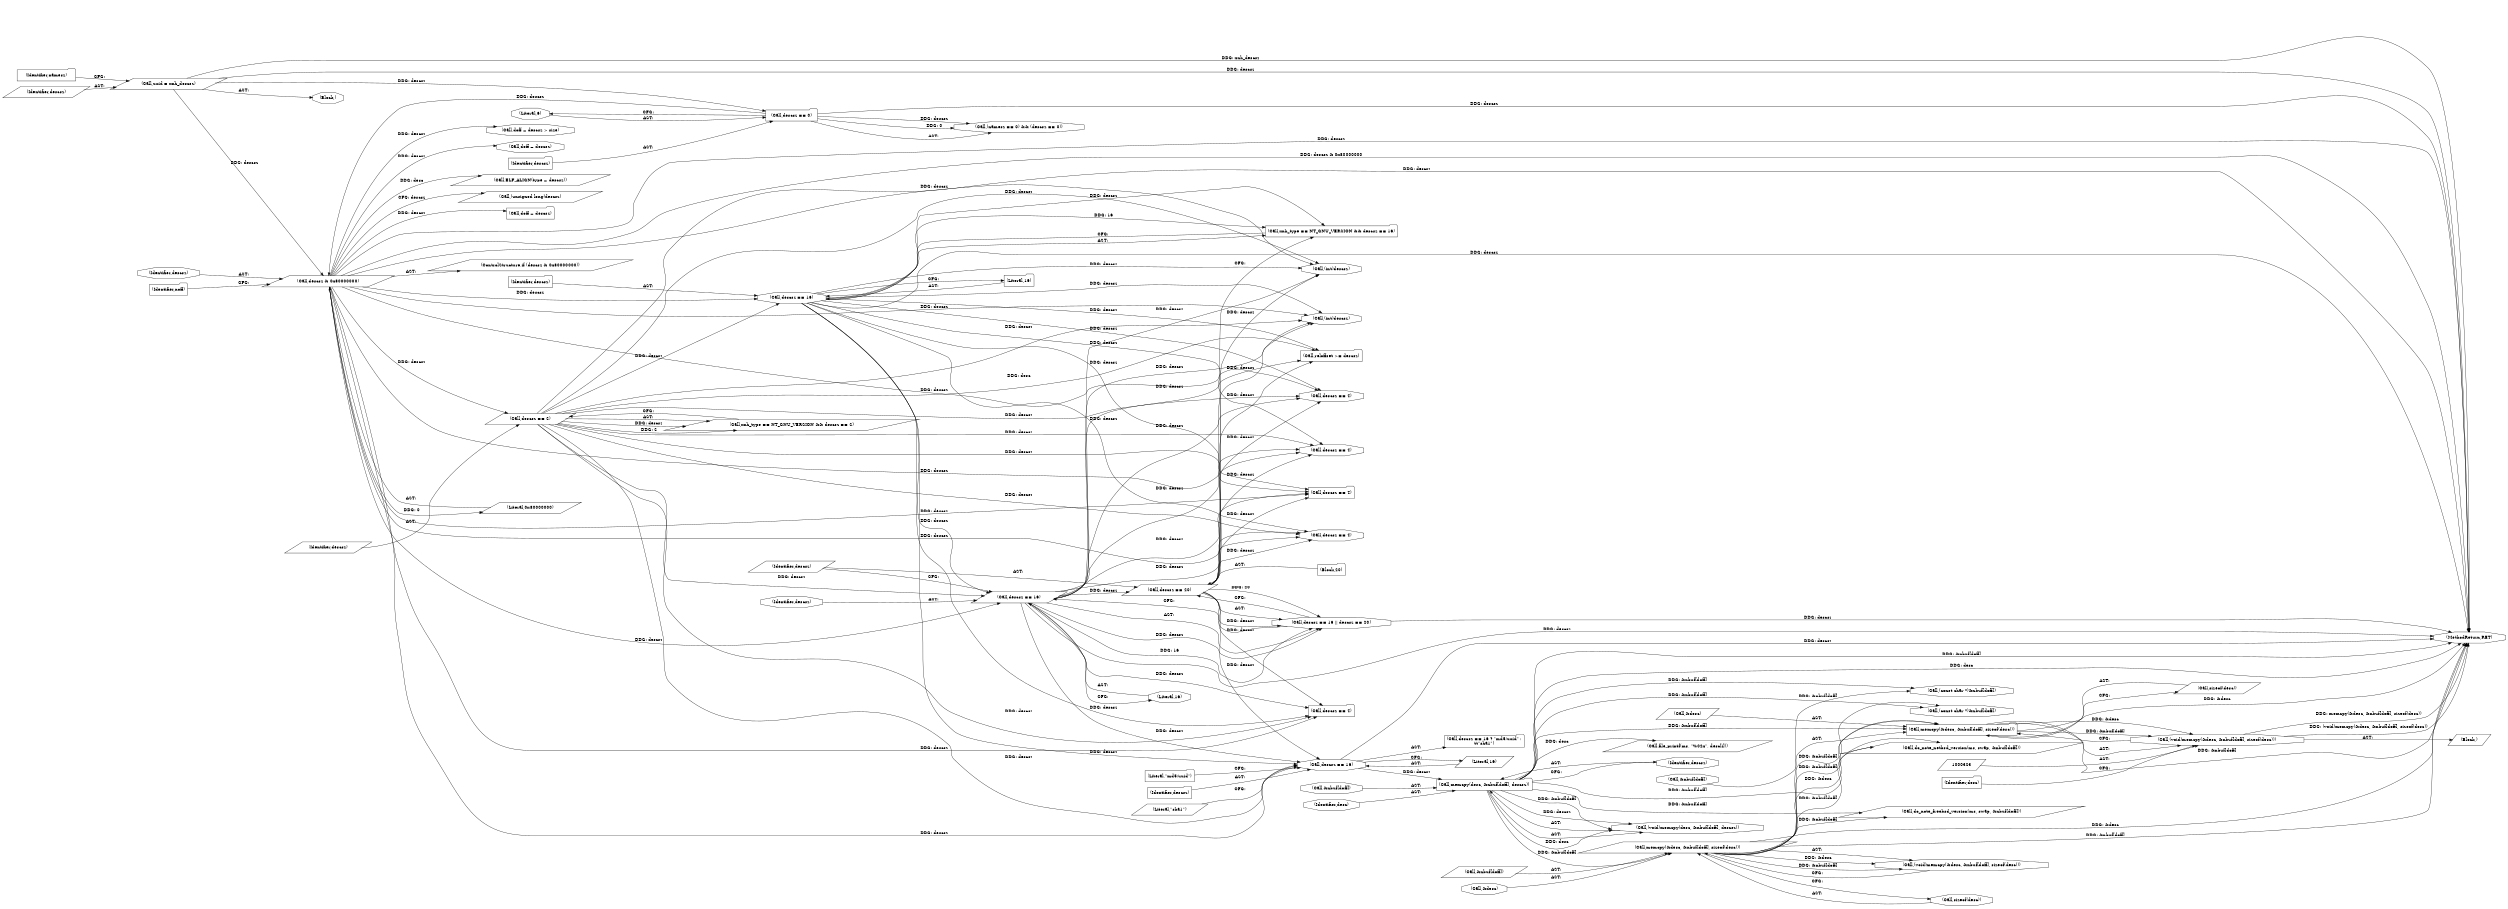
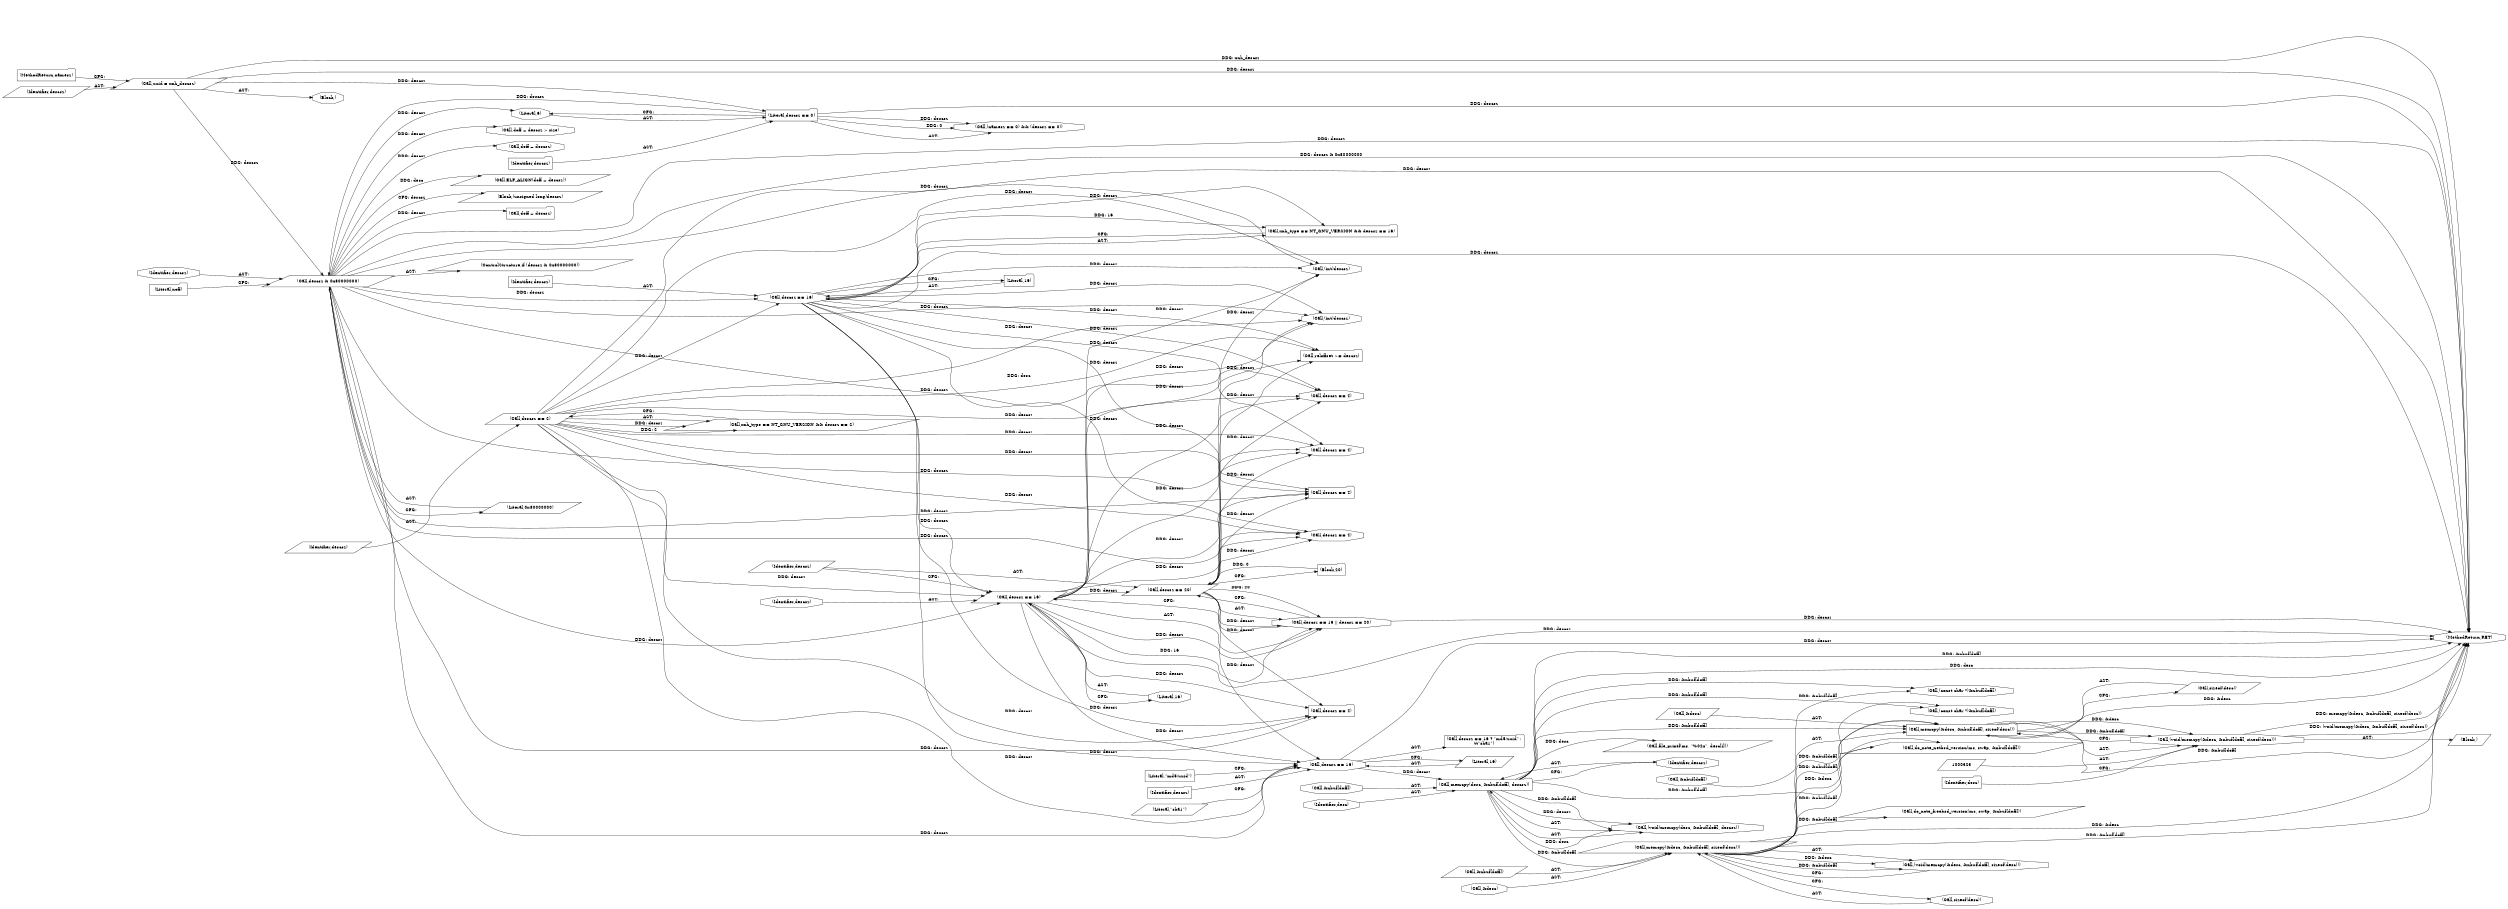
(46, 75) -> (46, 75)
(792, 116) -> (792, 116)
(530, 180) -> (530, 180)
(530, 197) -> (530, 197)
(169, 290) -> (169, 290)
(1220, 360) -> (1261, 578)
(404, 369) -> (382, 147)
(412, 510) -> (412, 510)
(1241, 565) -> (1241, 565)
(1692, 813) -> none
